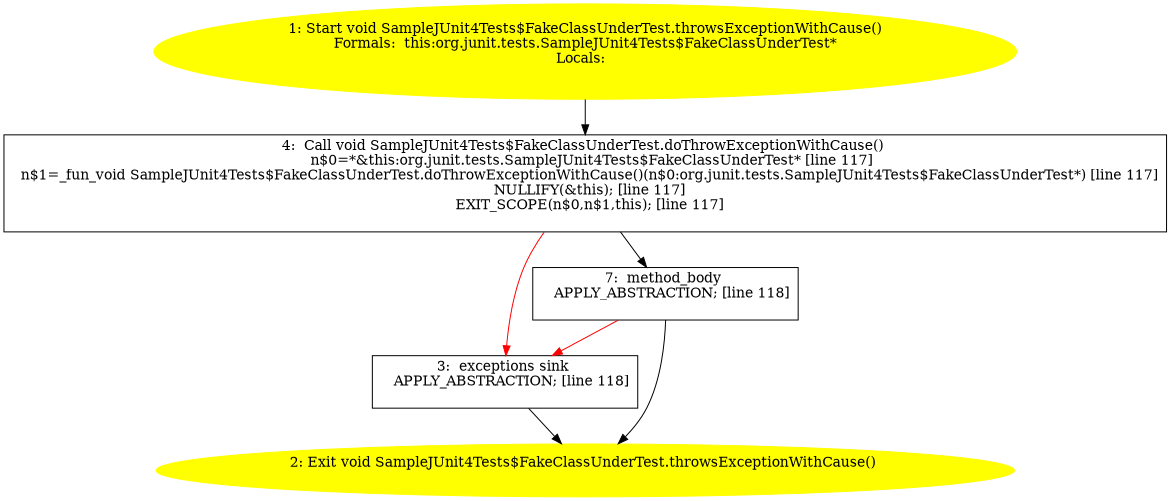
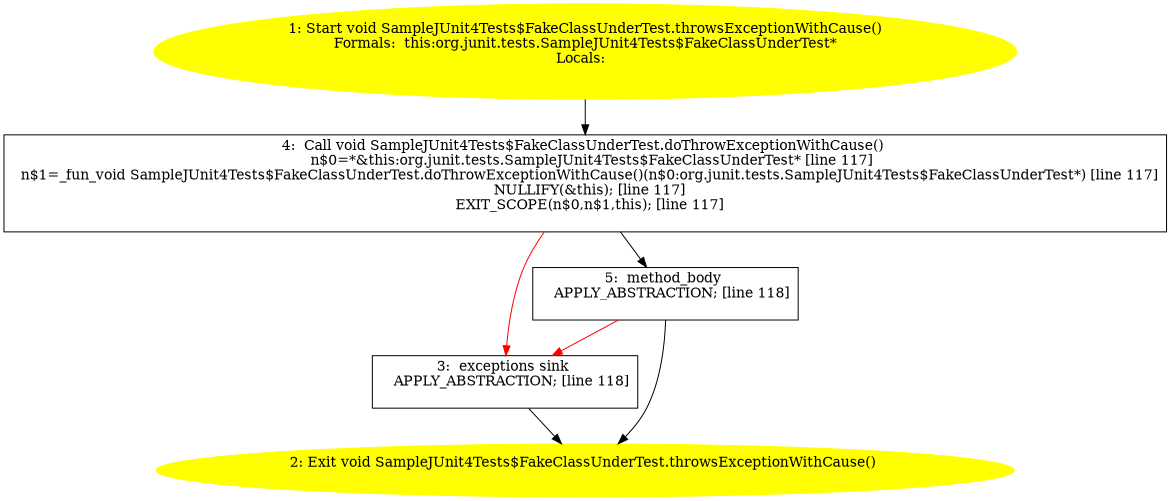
(665, 294) -> (665, 294)
